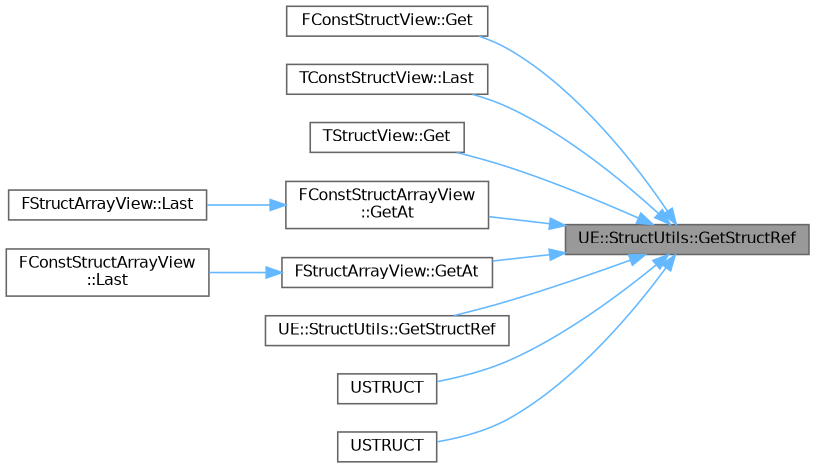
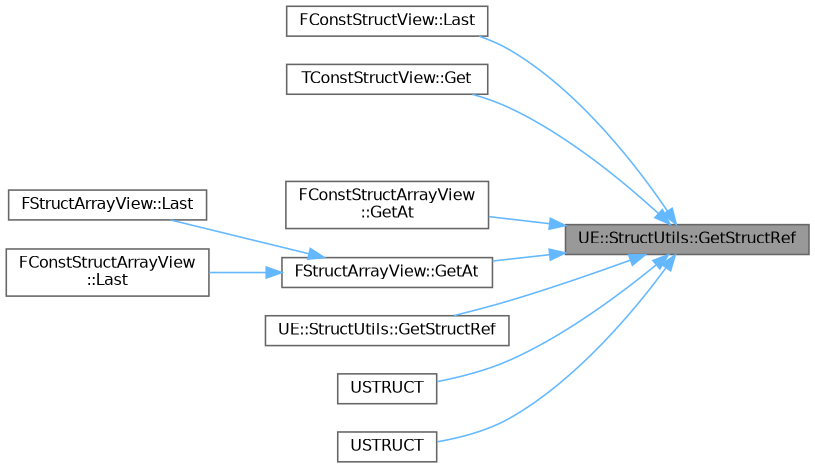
(387, 21) -> (387, 21)
(387, 79) -> (387, 79)
(387, 137) -> none
(238, 205) -> (240, 237)
